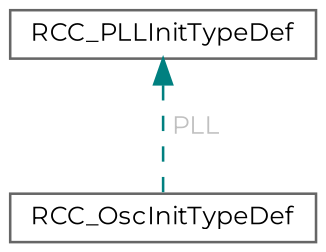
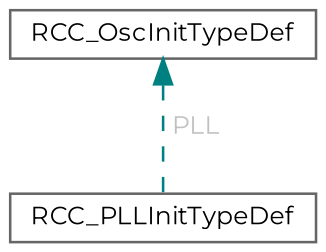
(163, 139) -> (163, 139)
